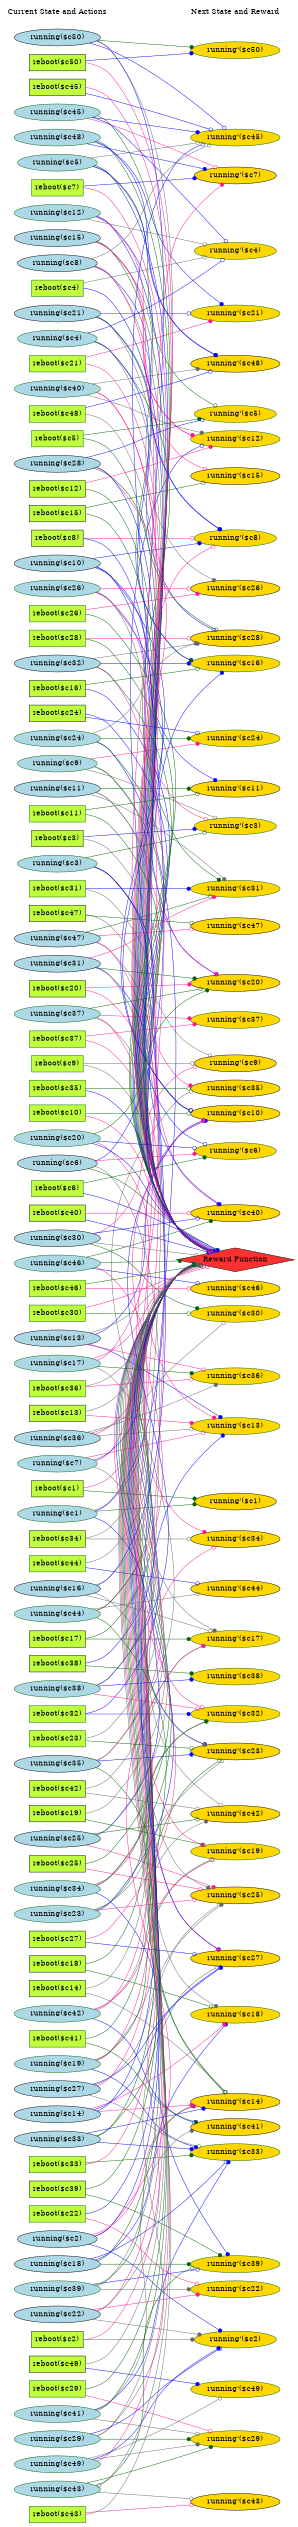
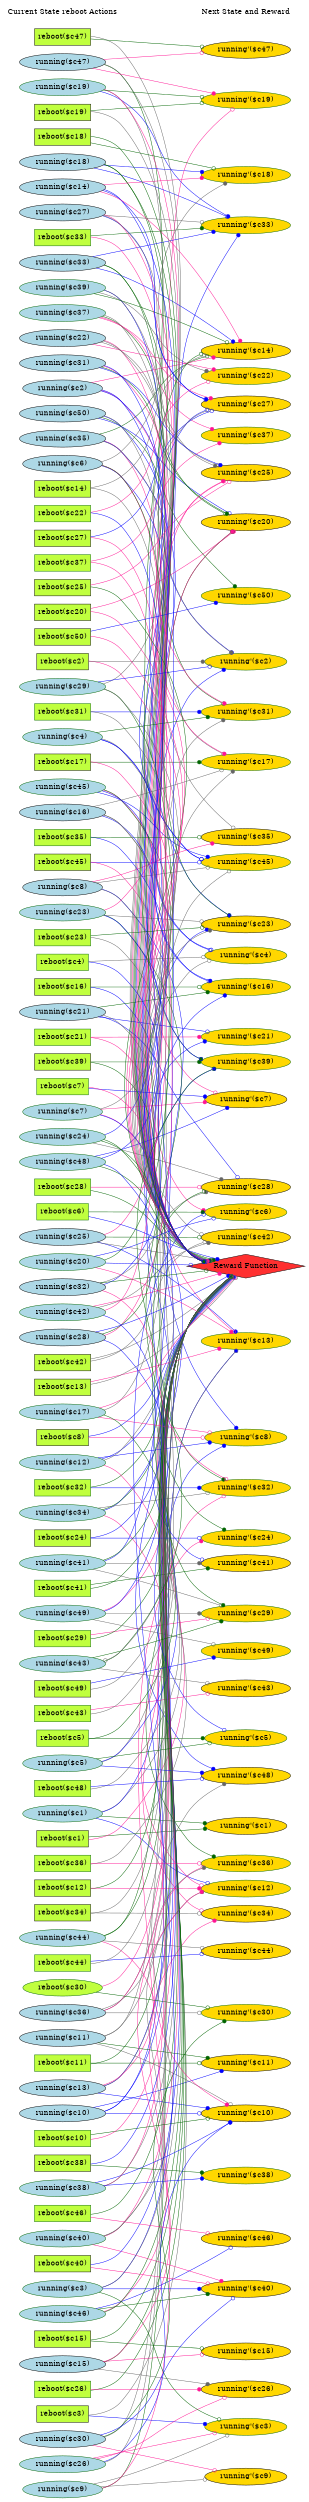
(57, 12) -> (63, 12)
(57, 1064) -> none
(57, 1313) -> (63, 1988)
(150, 1429) -> (158, 416)
(145, 1456) -> (157, 1005)
(145, 1493) -> (147, 1446)
